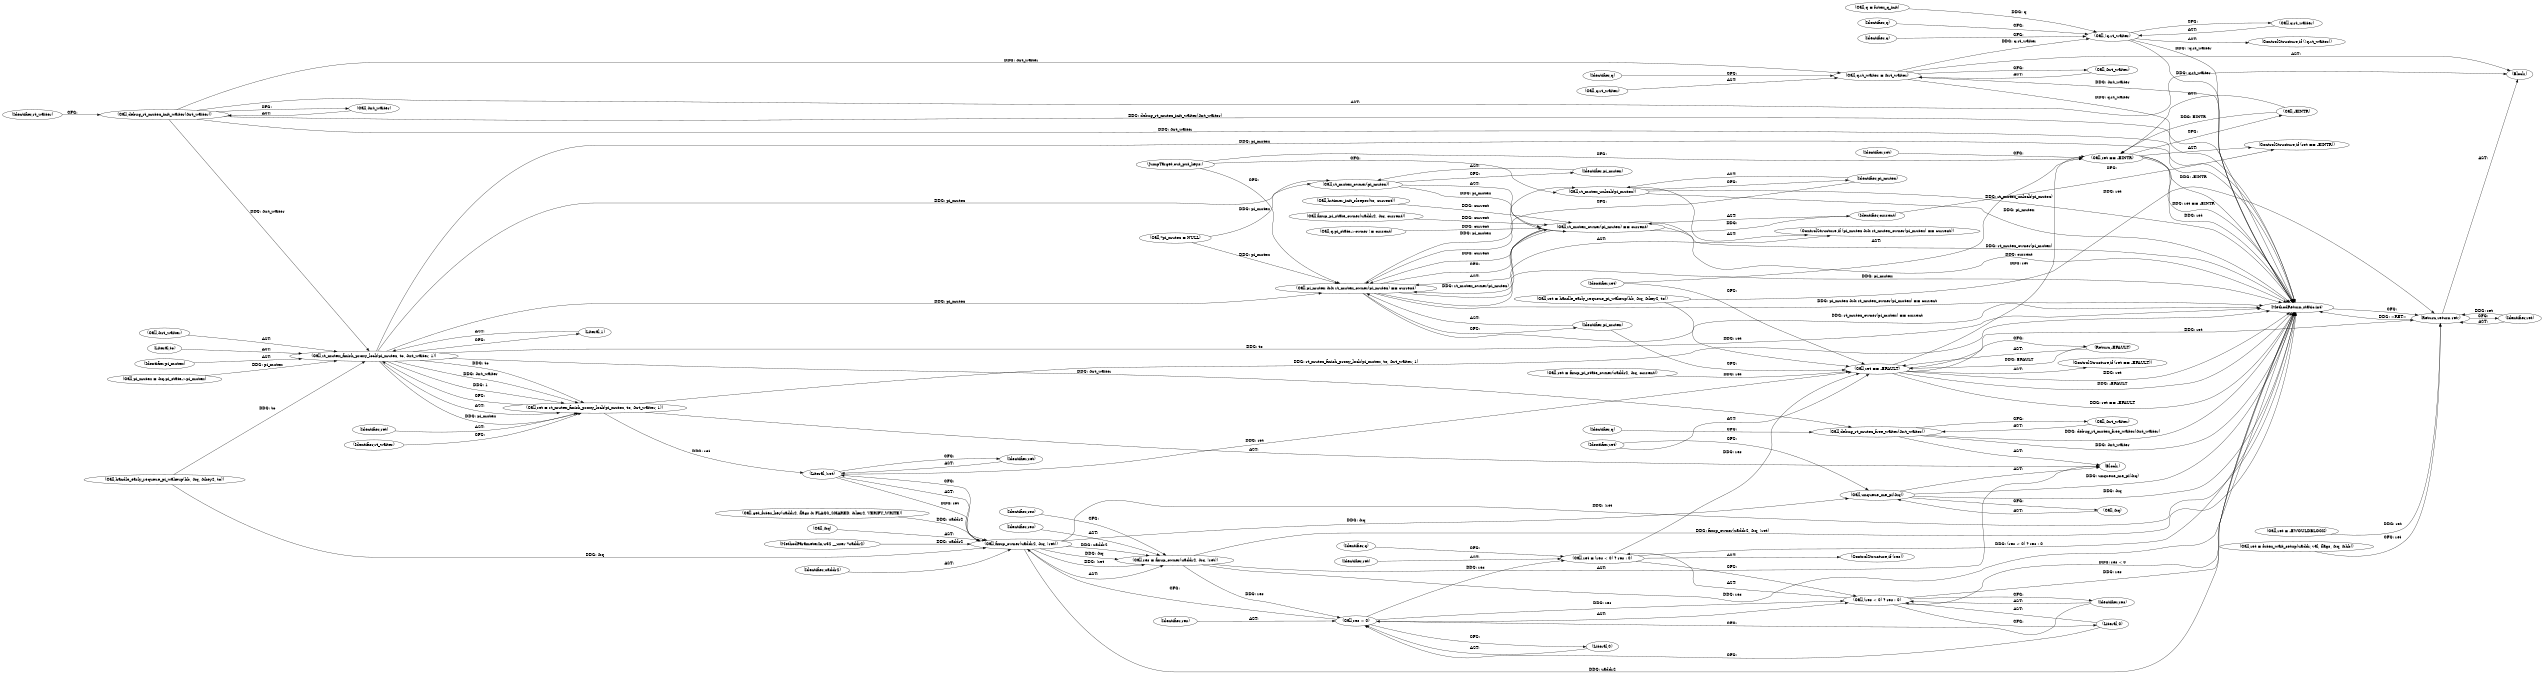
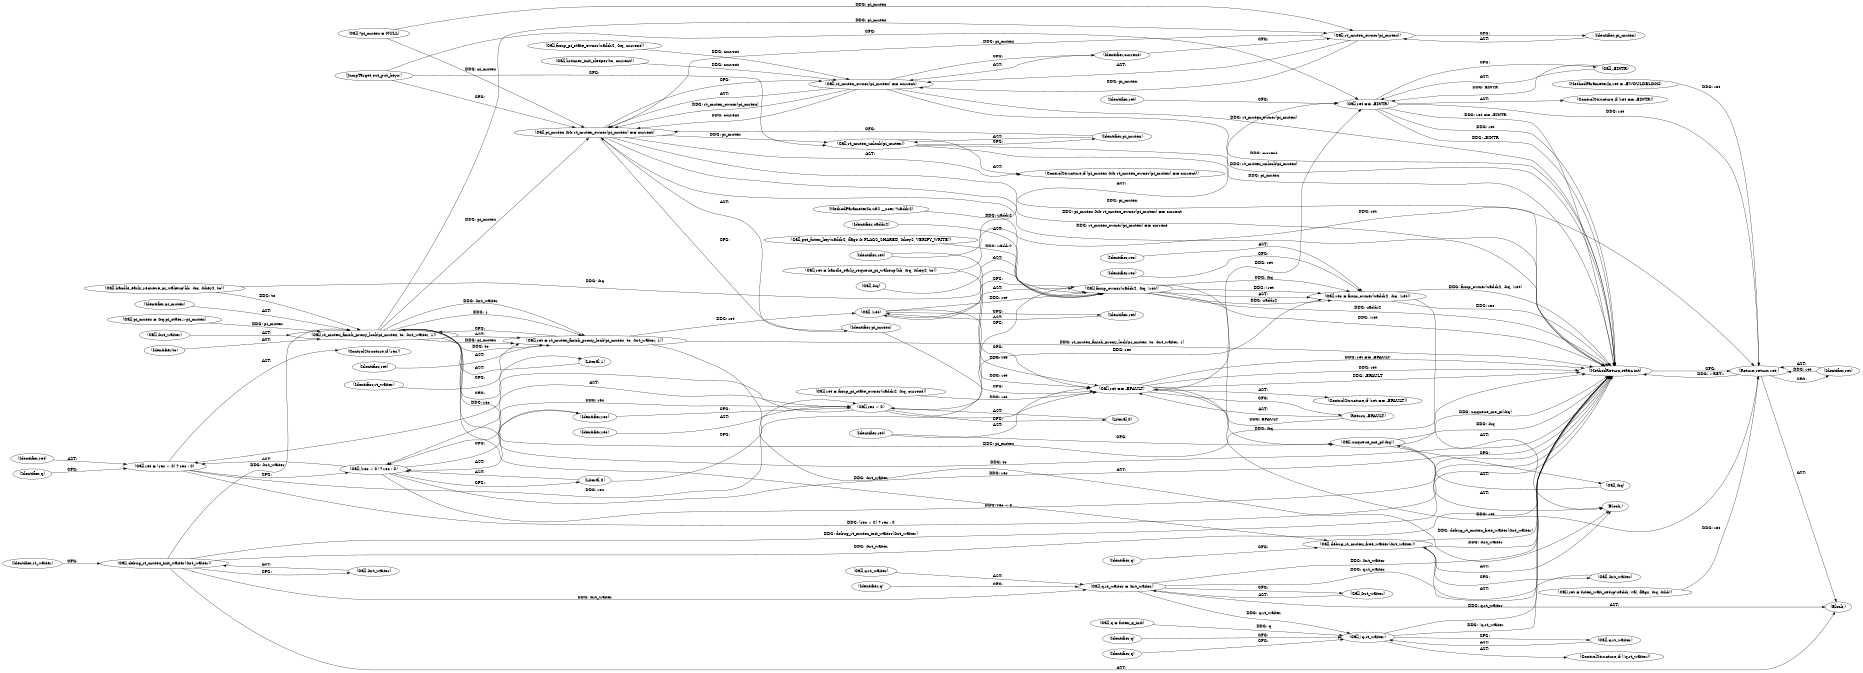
none -> (953, 46)
none -> (1671, 123)
(2086, 184) -> (1237, 46)
(1733, 223) -> (999, 57)
(1356, 232) -> none
(165, 348) -> (165, 350)
(822, 474) -> (871, 312)
(2297, 531) -> (1615, 84)
(2393, 537) -> (1711, 528)
(1257, 601) -> (1089, 354)
